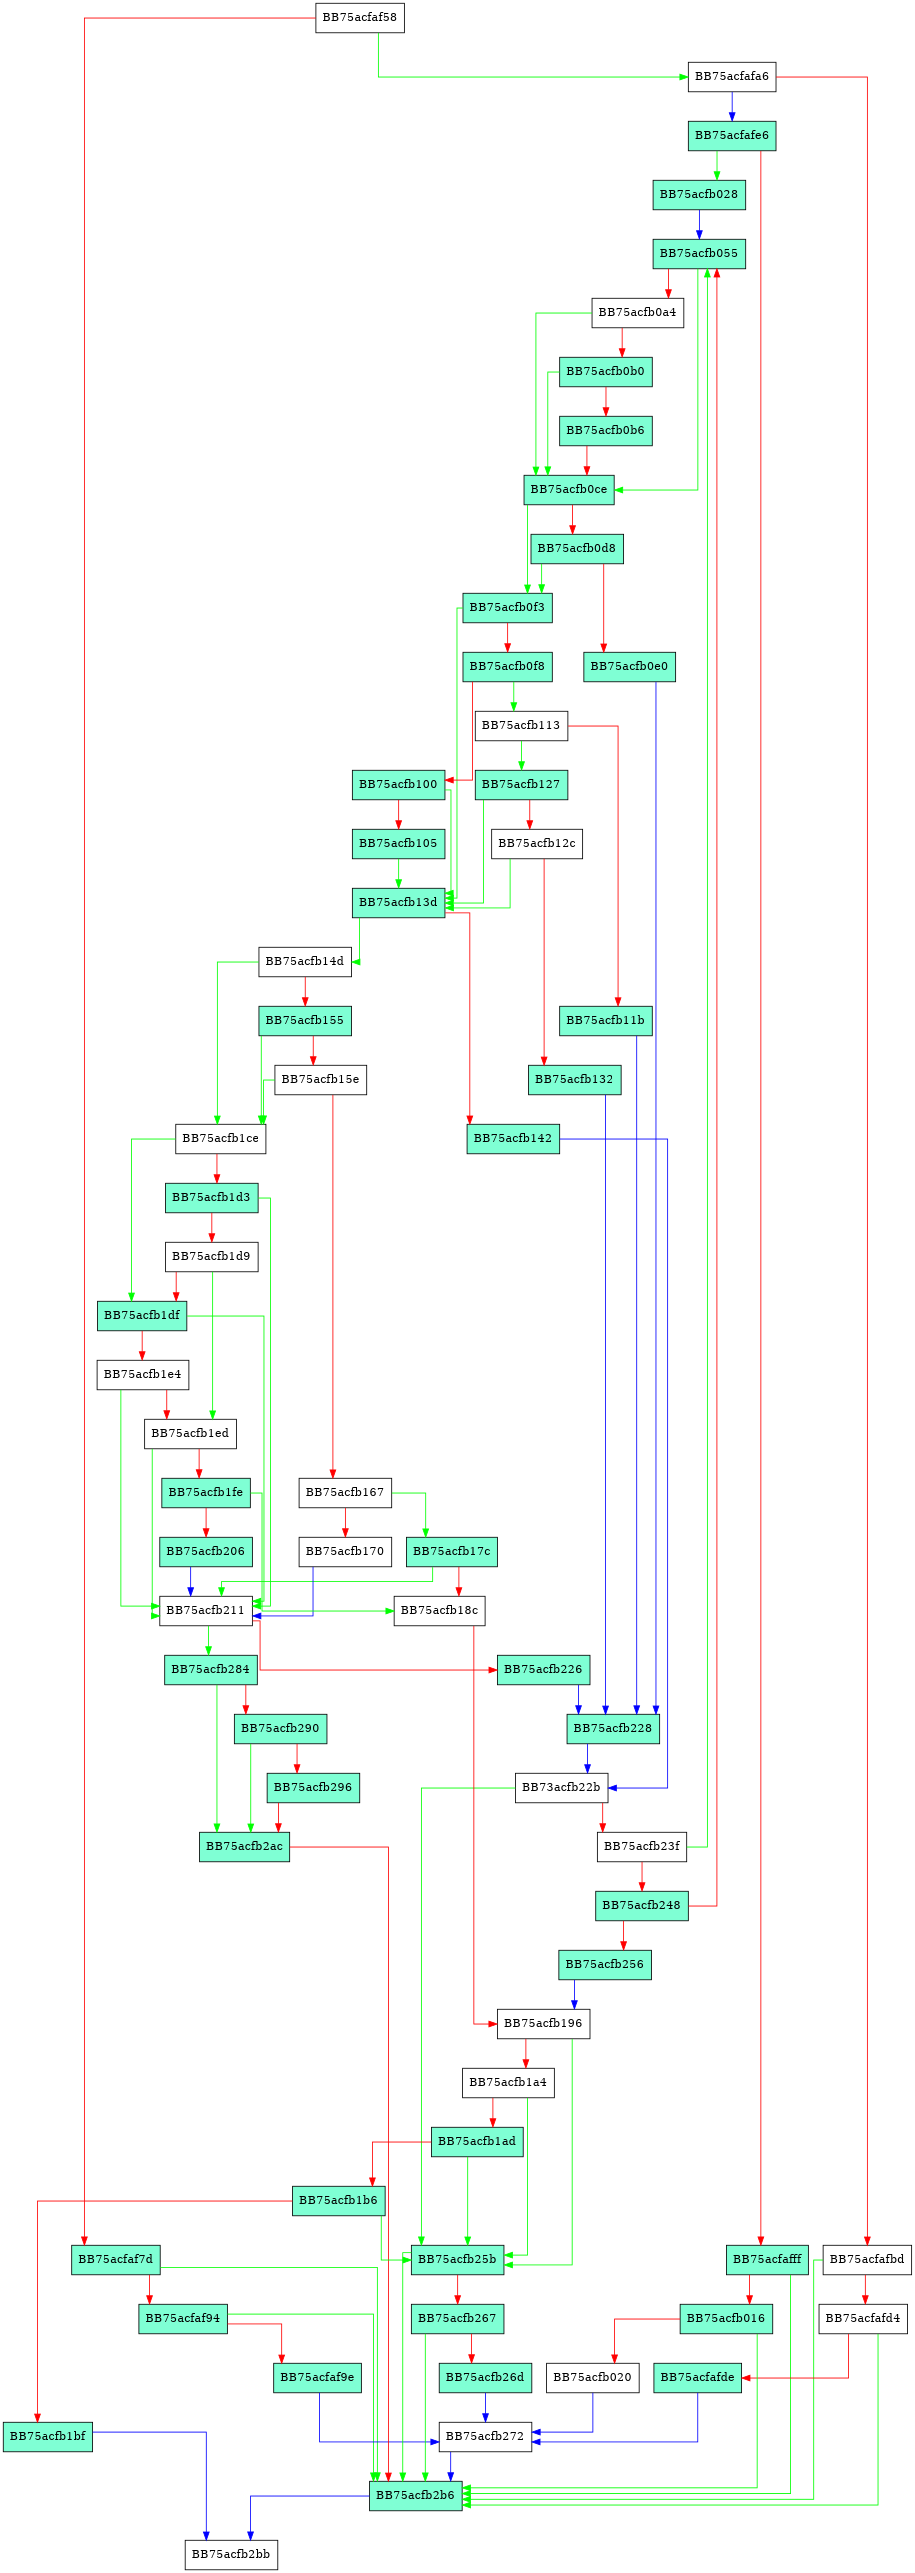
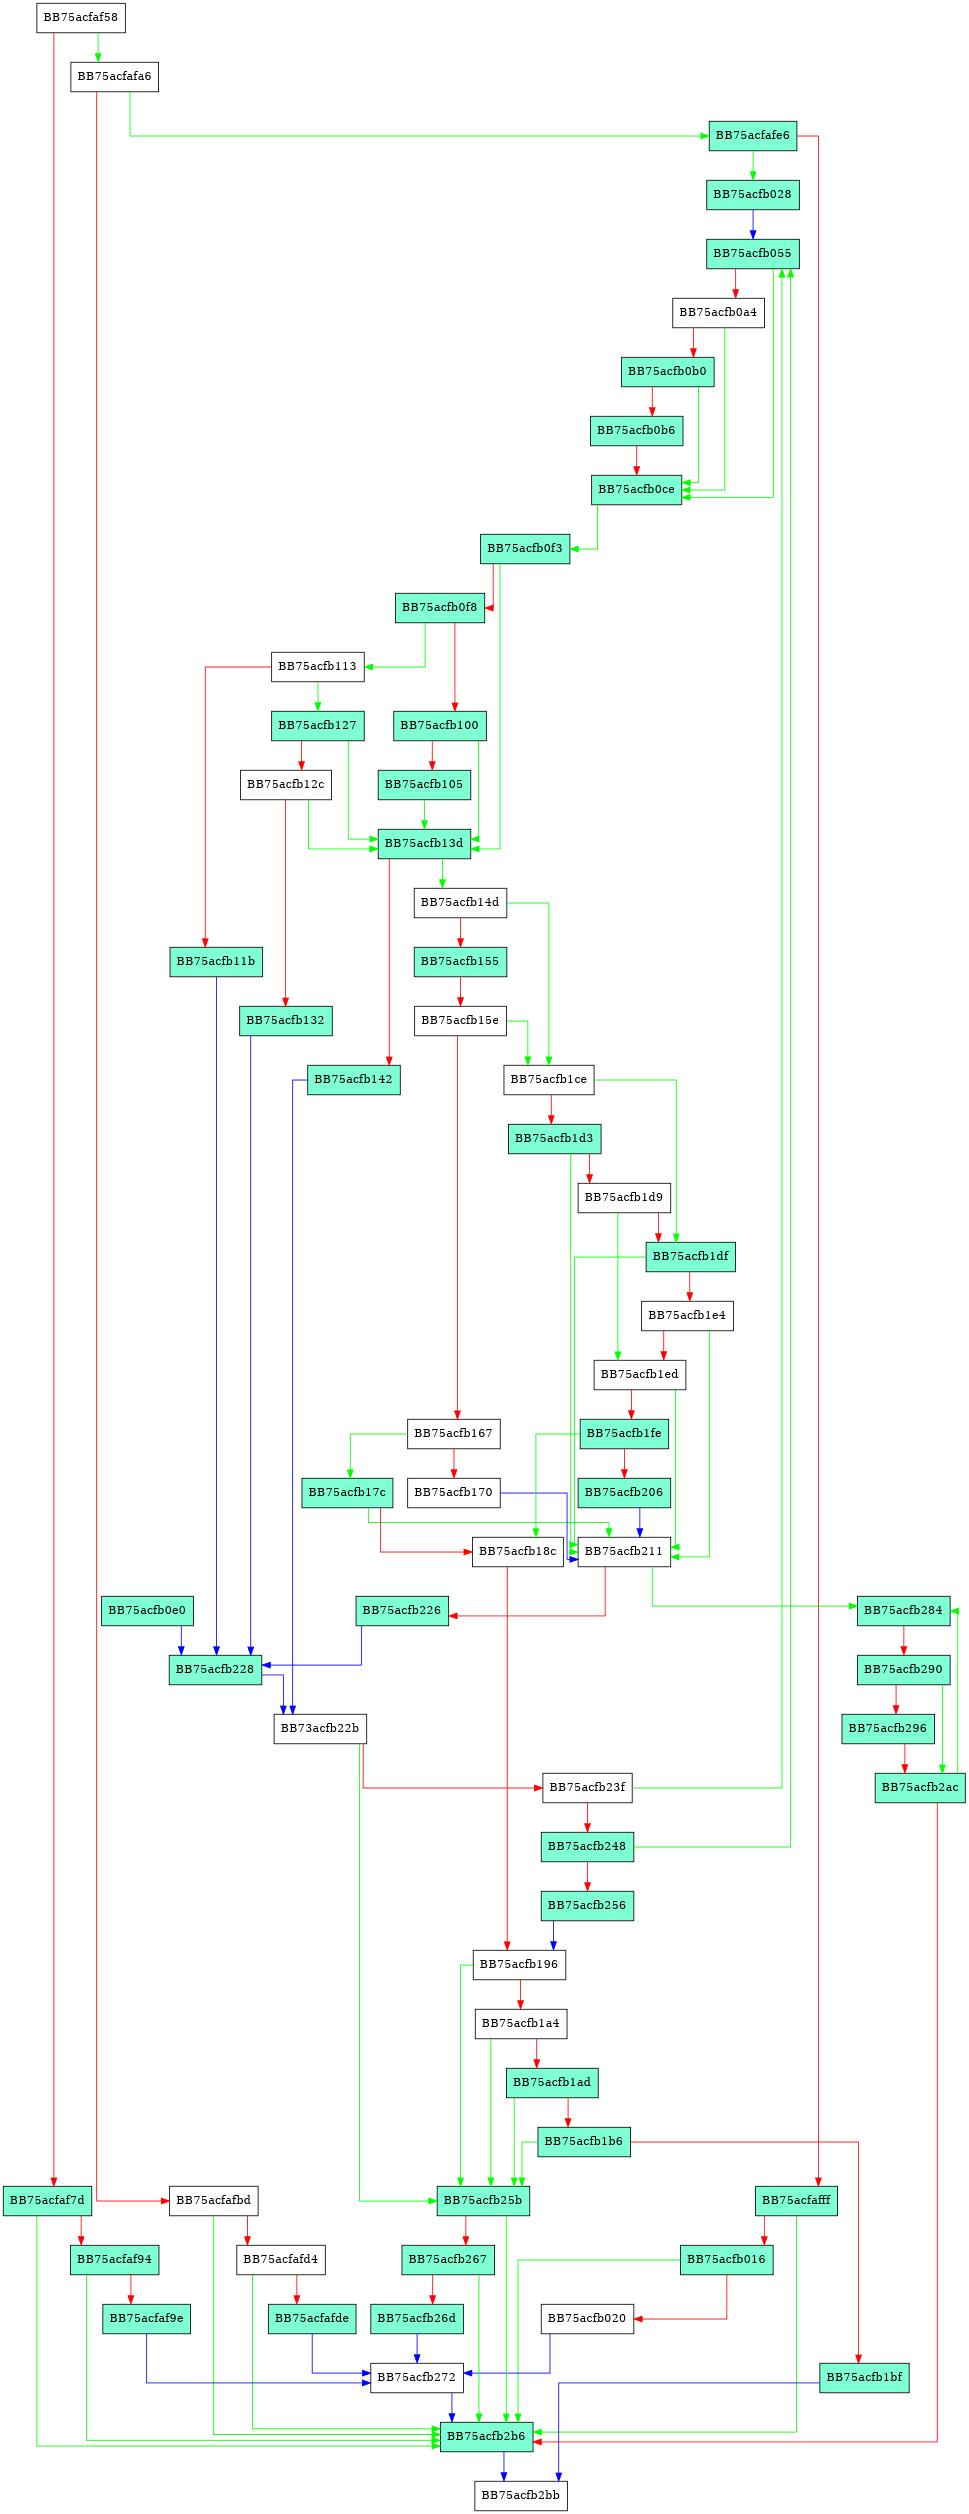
(732, 102) -> (393, 136)
(577, 549) -> none
(261, 1074) -> none
(717, 1106) -> (791, 1140)
(217, 1754) -> (958, 1692)
